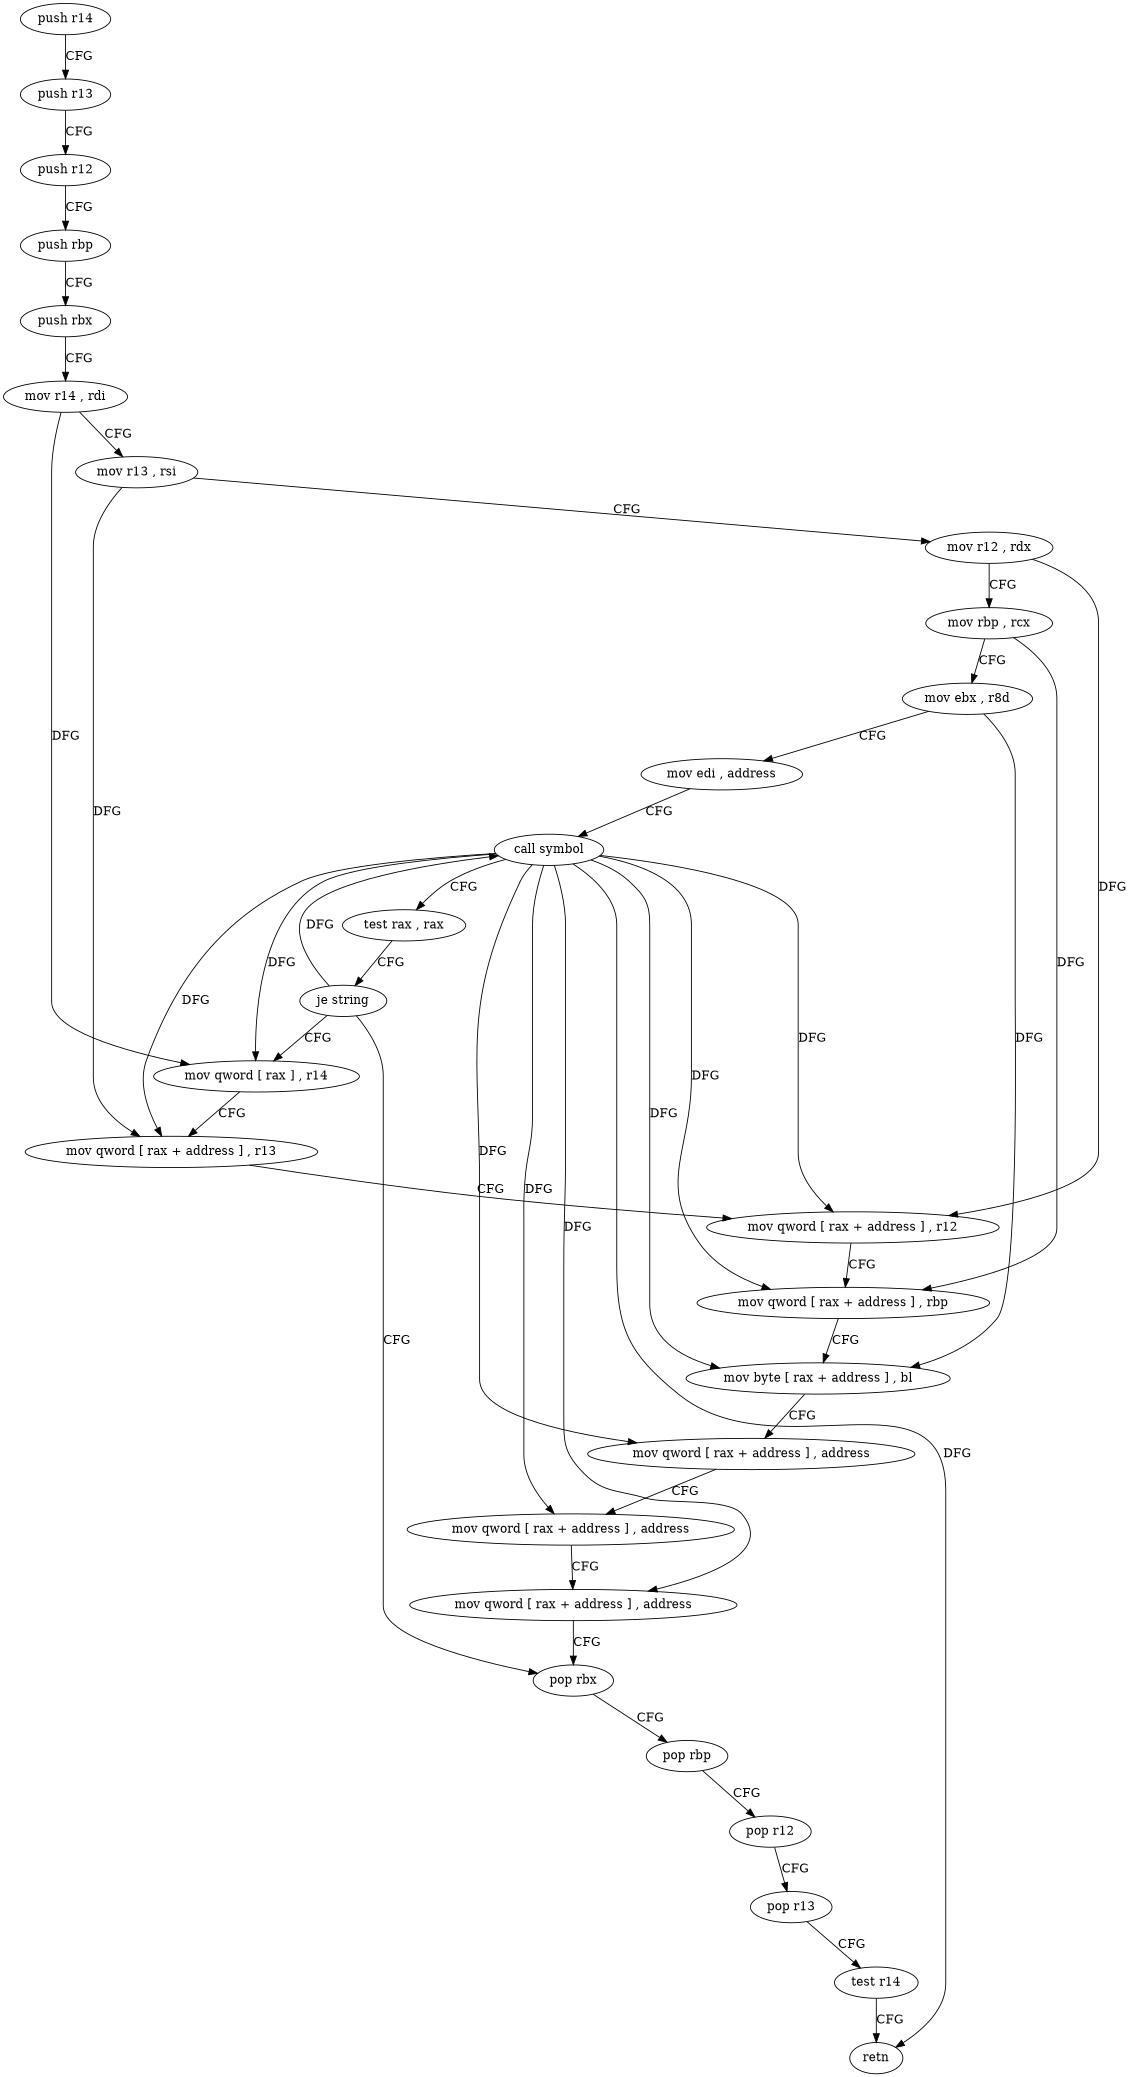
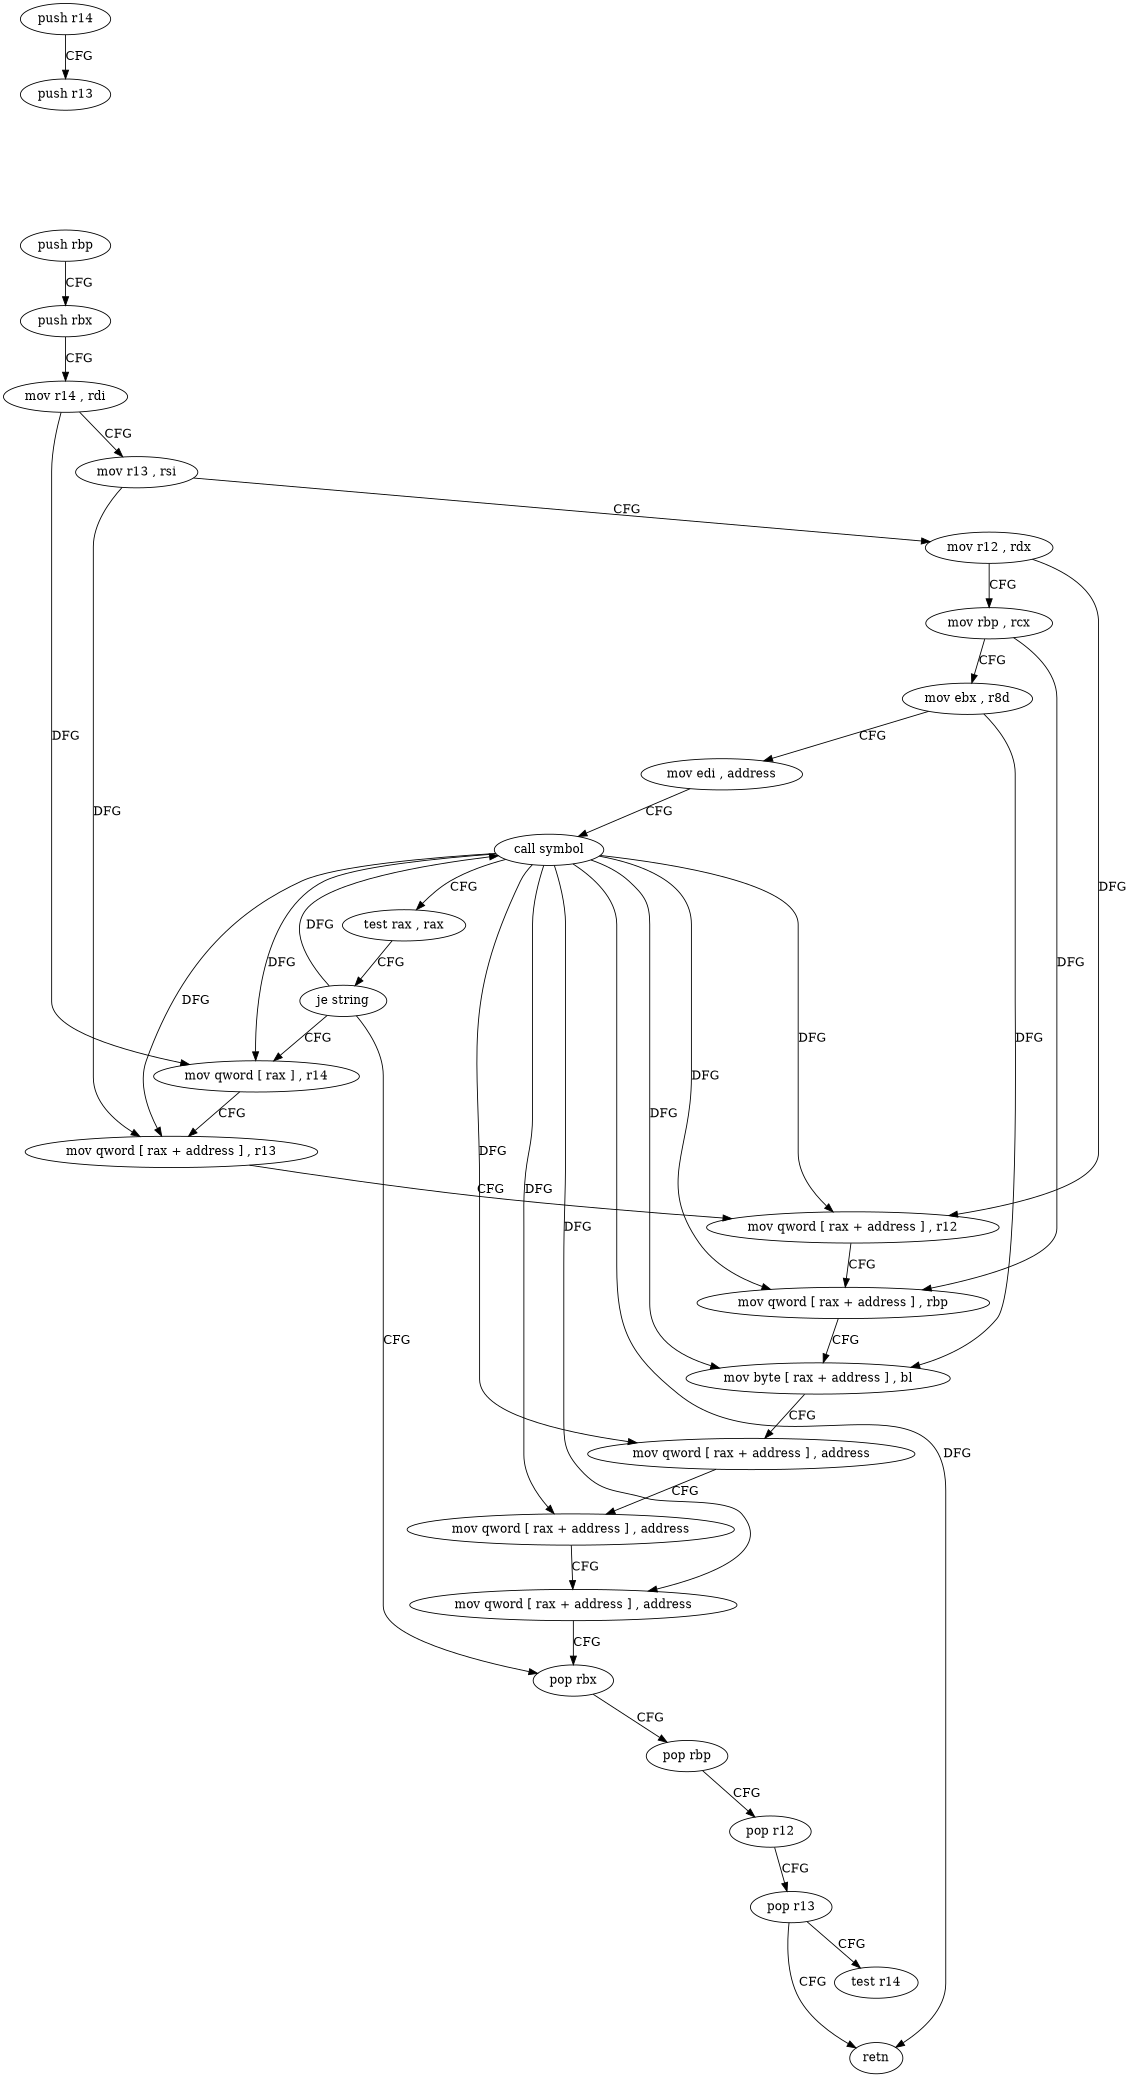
(66, 170) -> none
(876, 2016) -> (797, 1994)
